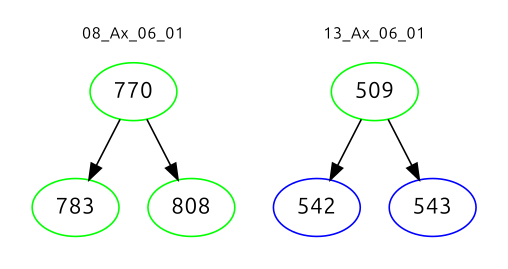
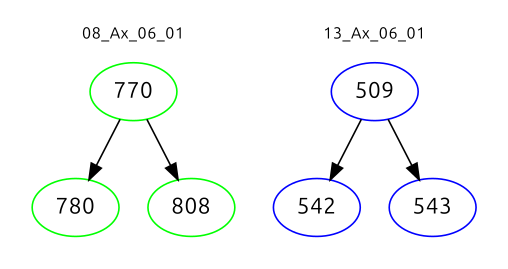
(375, 92) -> (375, 92)
(76, 207) -> (76, 207)
